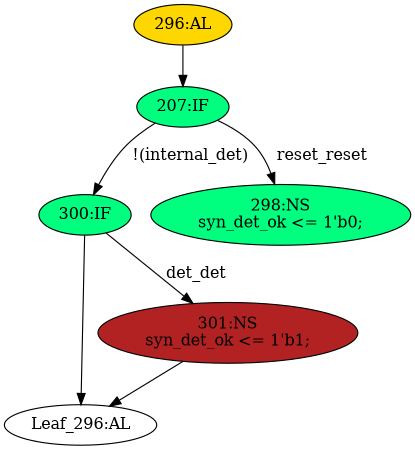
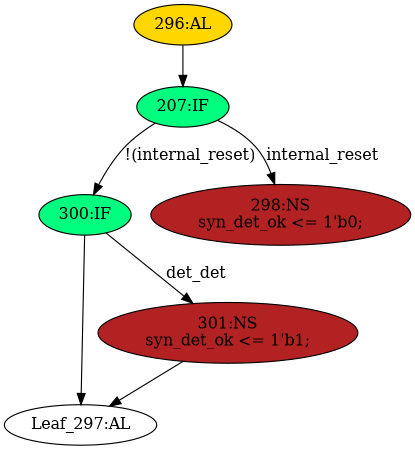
(190, 156) -> (190, 156)
(322, 156) -> (322, 156)
(281, 215) -> (281, 215)
(81, 425) -> (81, 425)
